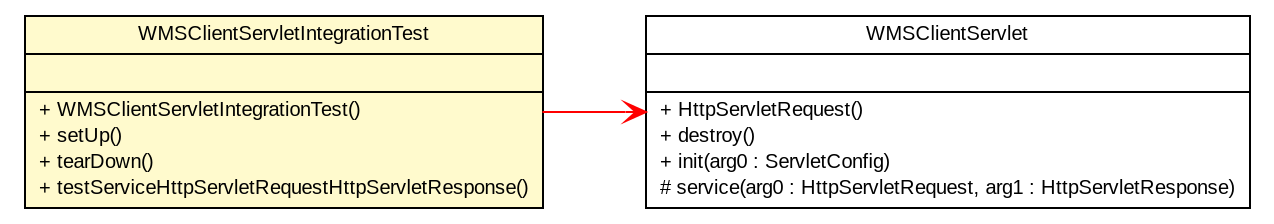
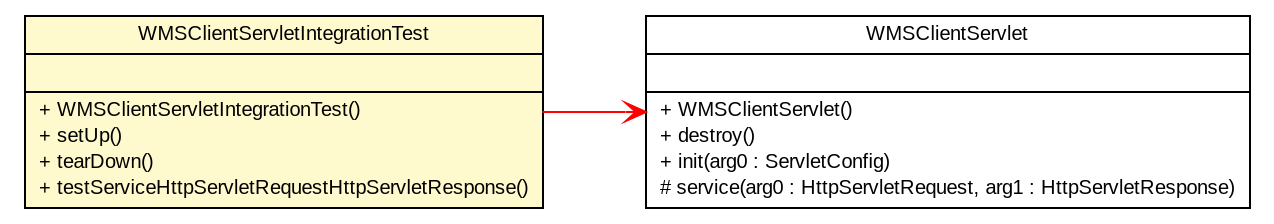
(762, 110) -> (757, 110)
